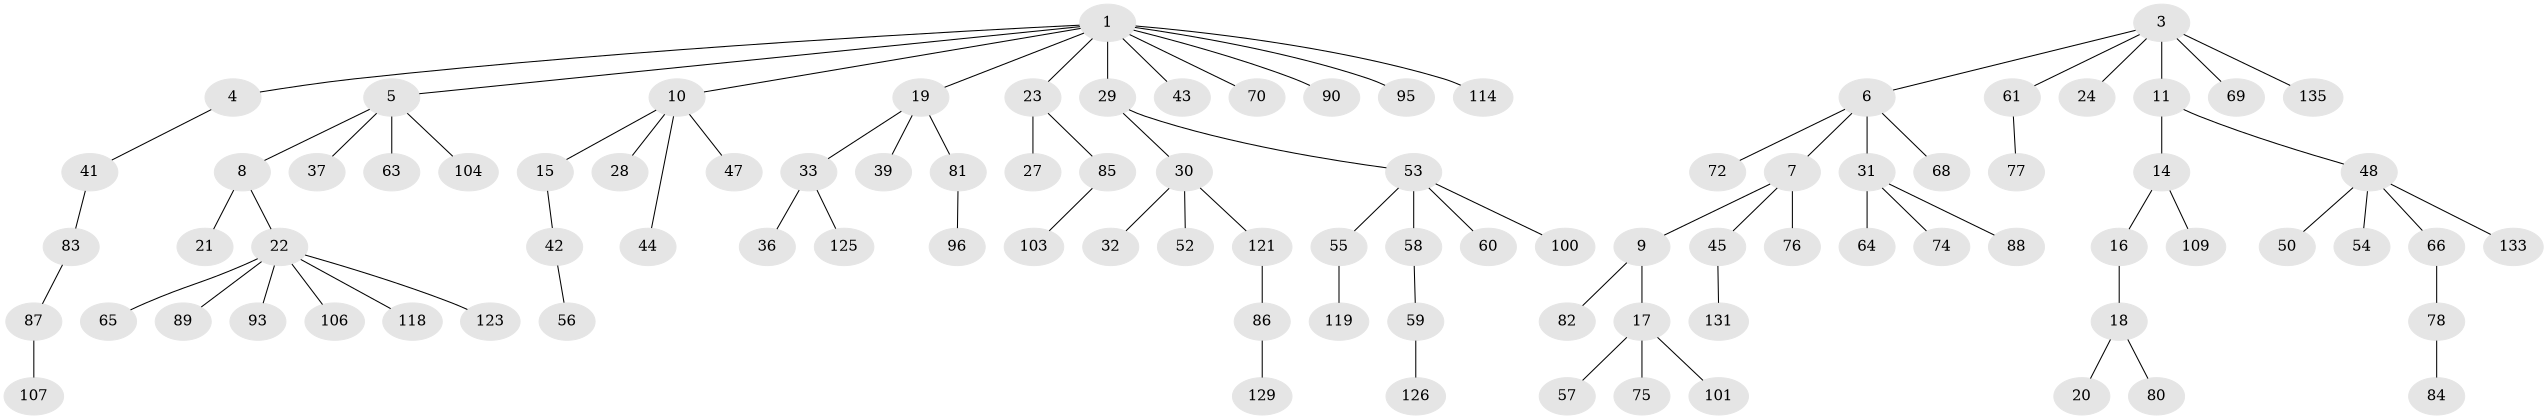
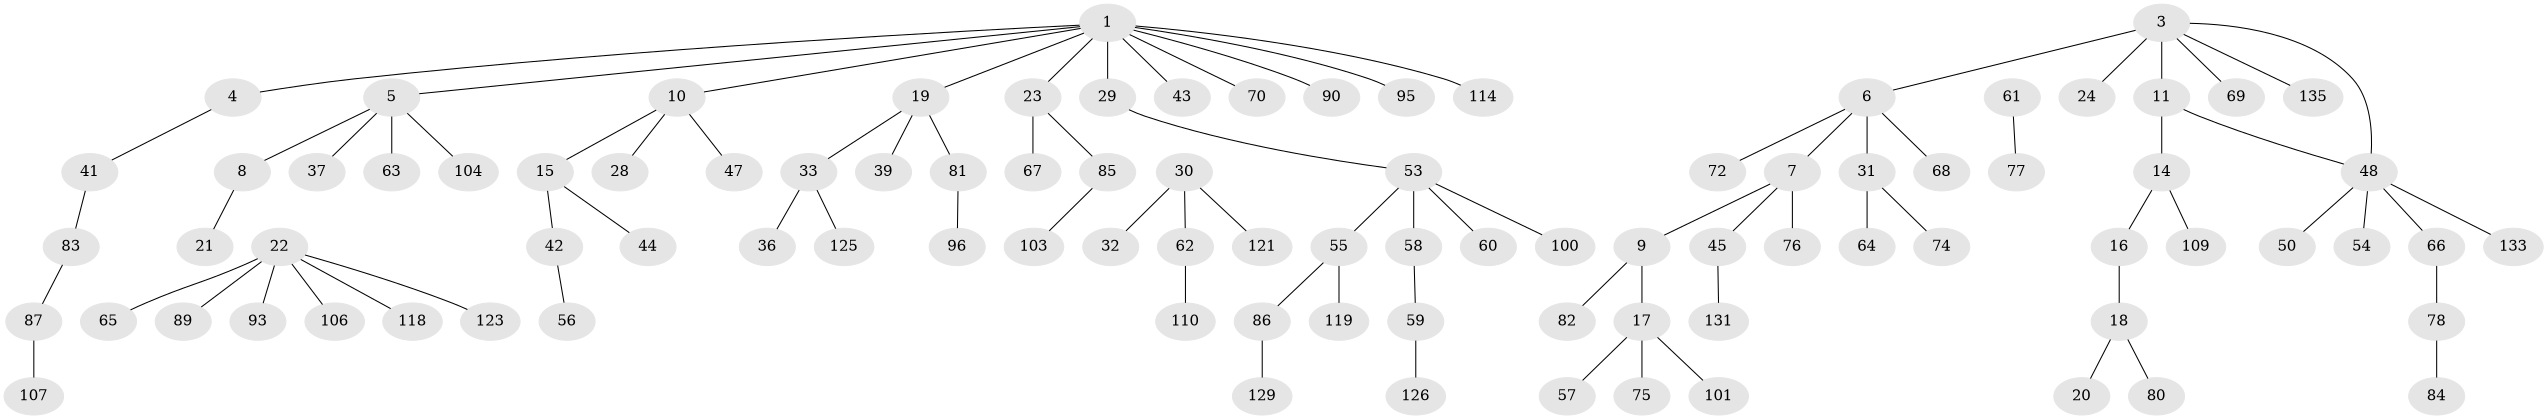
(2087, 60) -> (2314, 50)
(1146, 135) -> none
(663, 172) -> (597, 210)
(1033, 172) -> (1033, 172)
(261, 210) -> none
(1185, 247) -> (1185, 247)
(2016, 247) -> none
(1262, 284) -> (1301, 284)
none -> (1185, 322)
